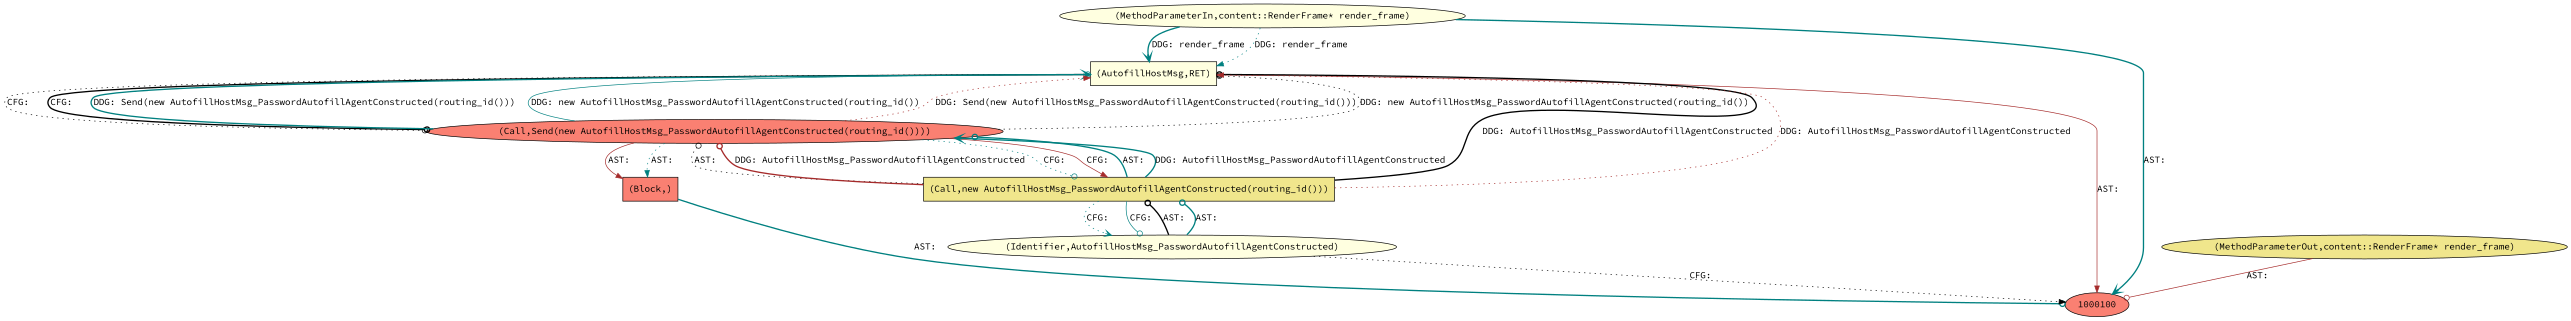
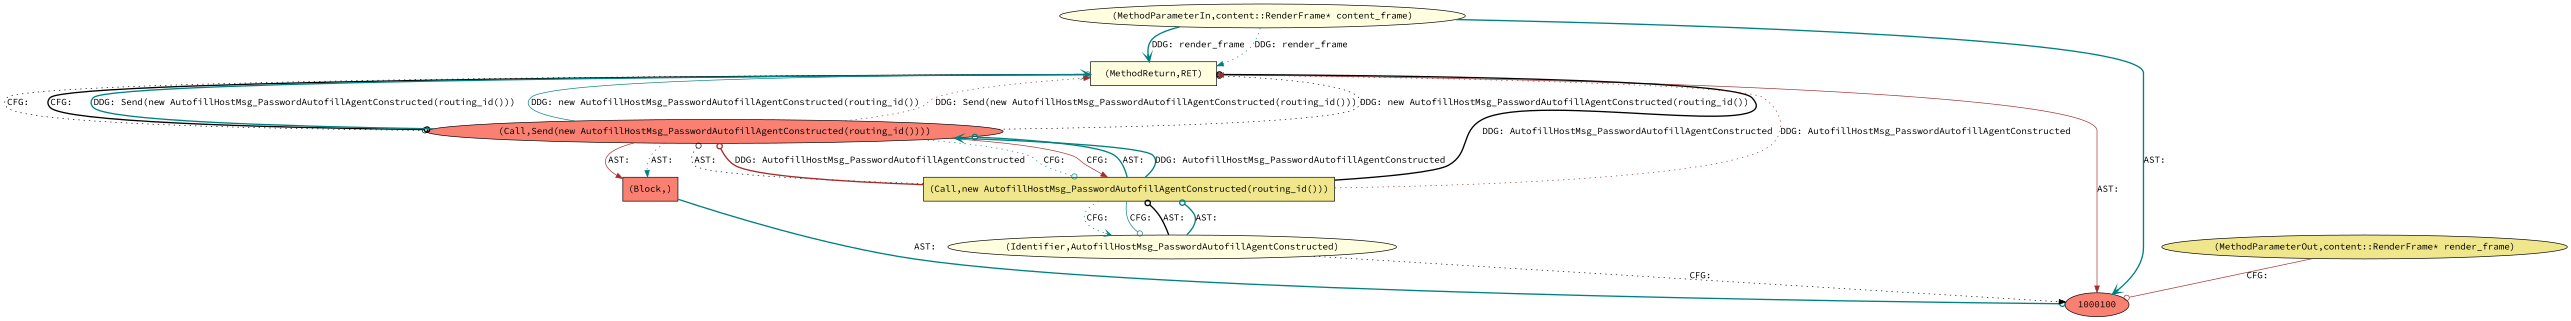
(1263, 16) -> (1263, 16)
(1154, 74) -> (1154, 74)
(2260, 276) -> (2260, 276)
